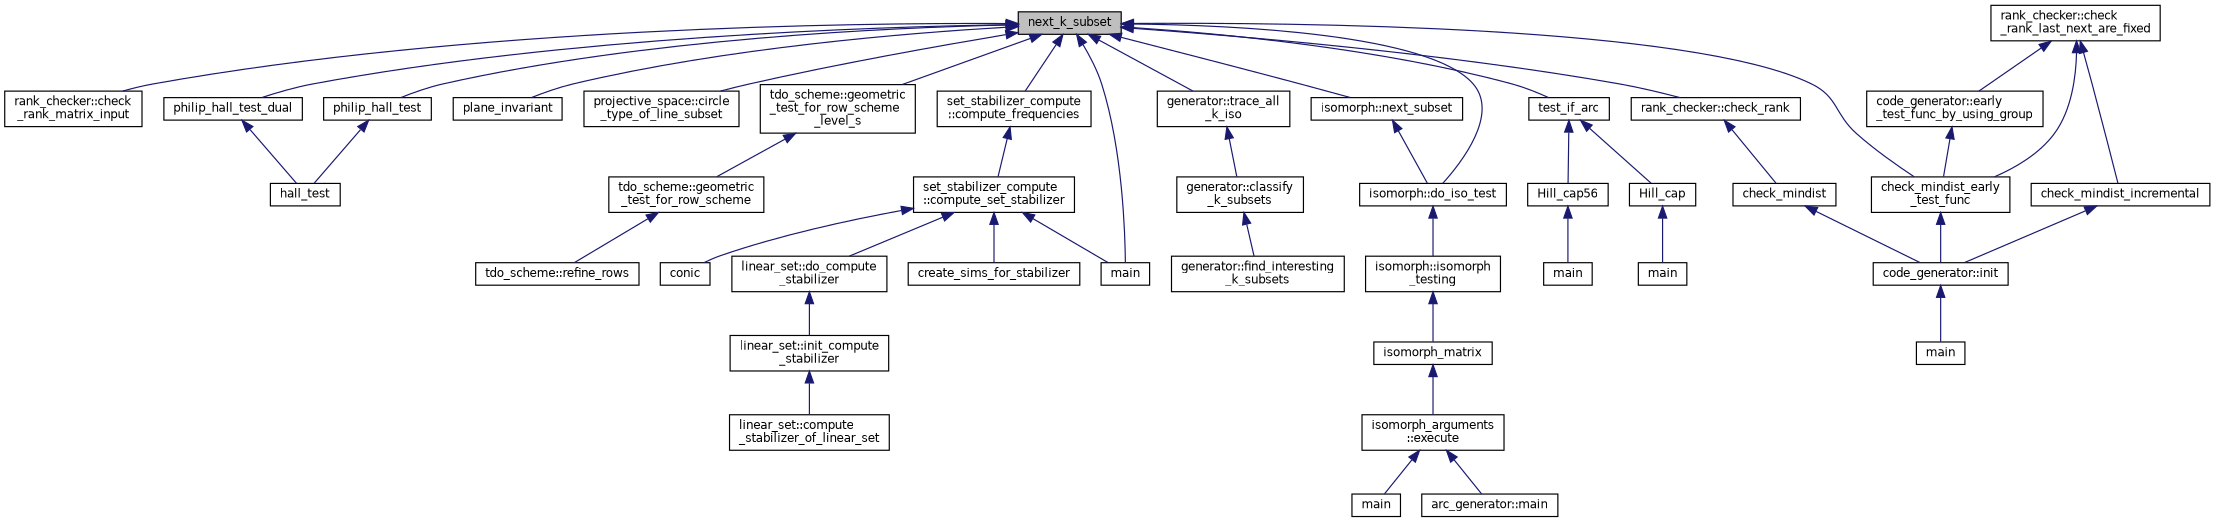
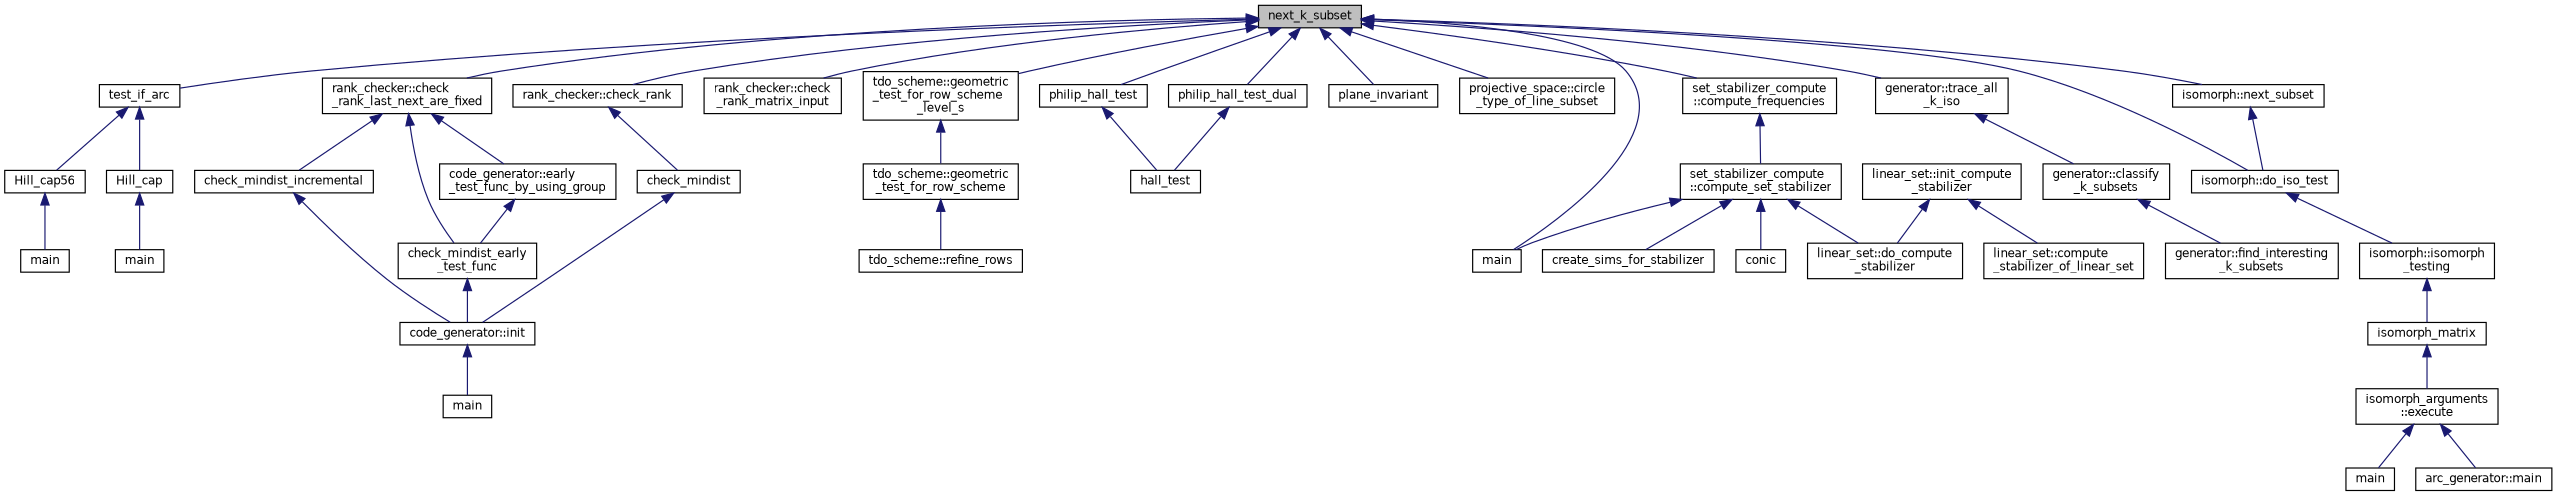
(1545, 36) -> (855, 34)
(809, 320) -> (1910, 226)
